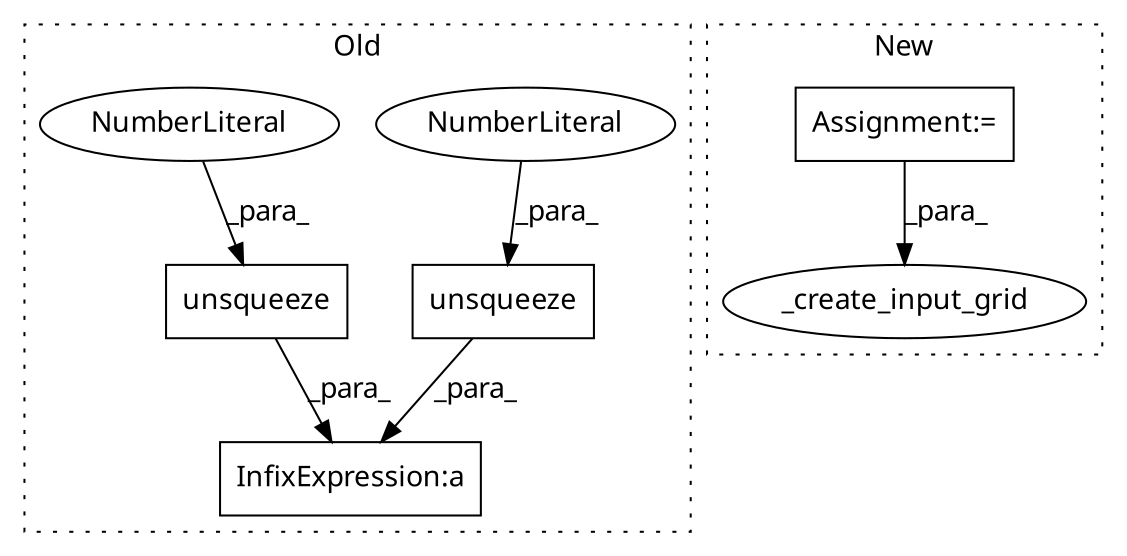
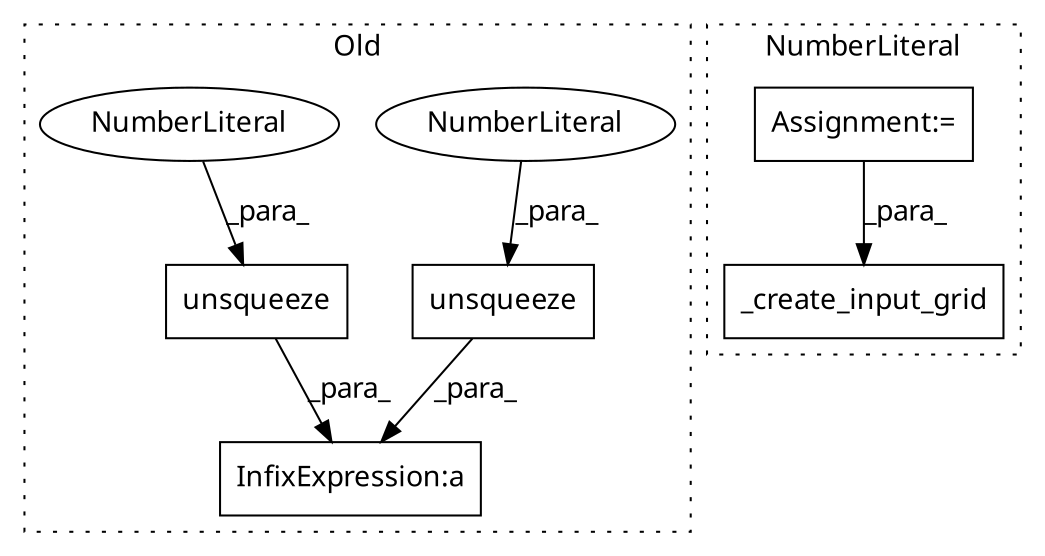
(905, 48) -> (864, 48)
(905, 302) -> (864, 302)
